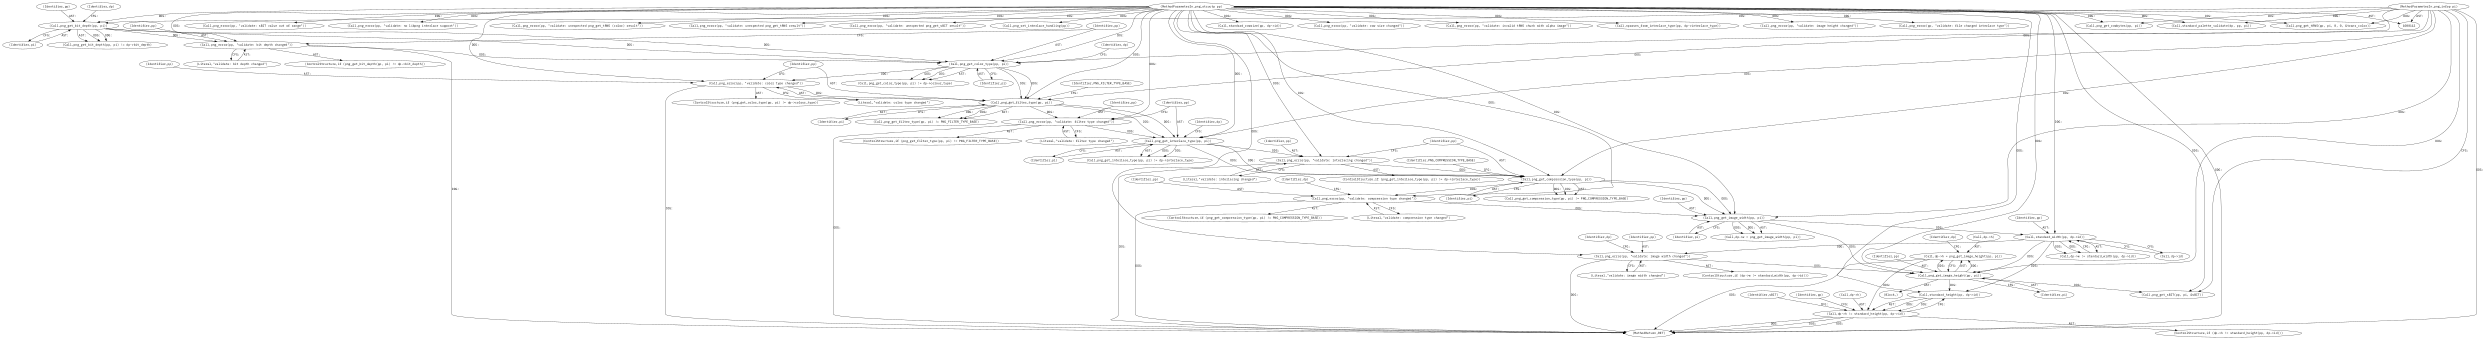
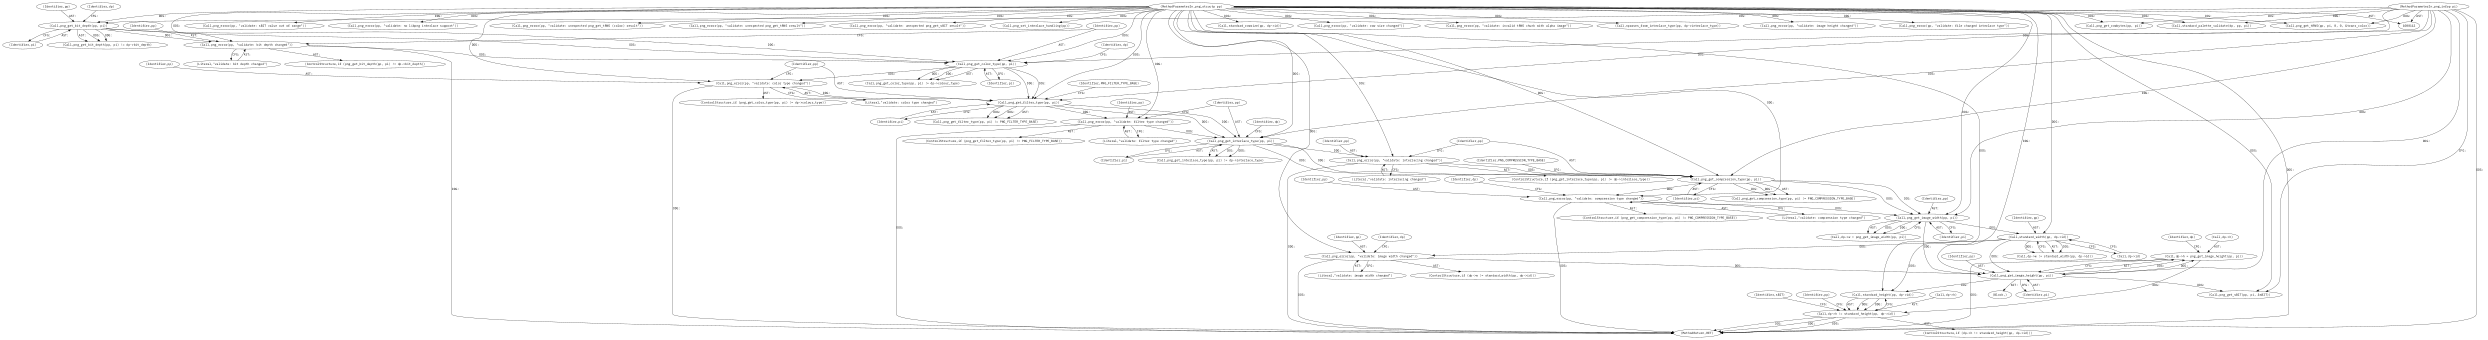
none -> (1907, 230)
